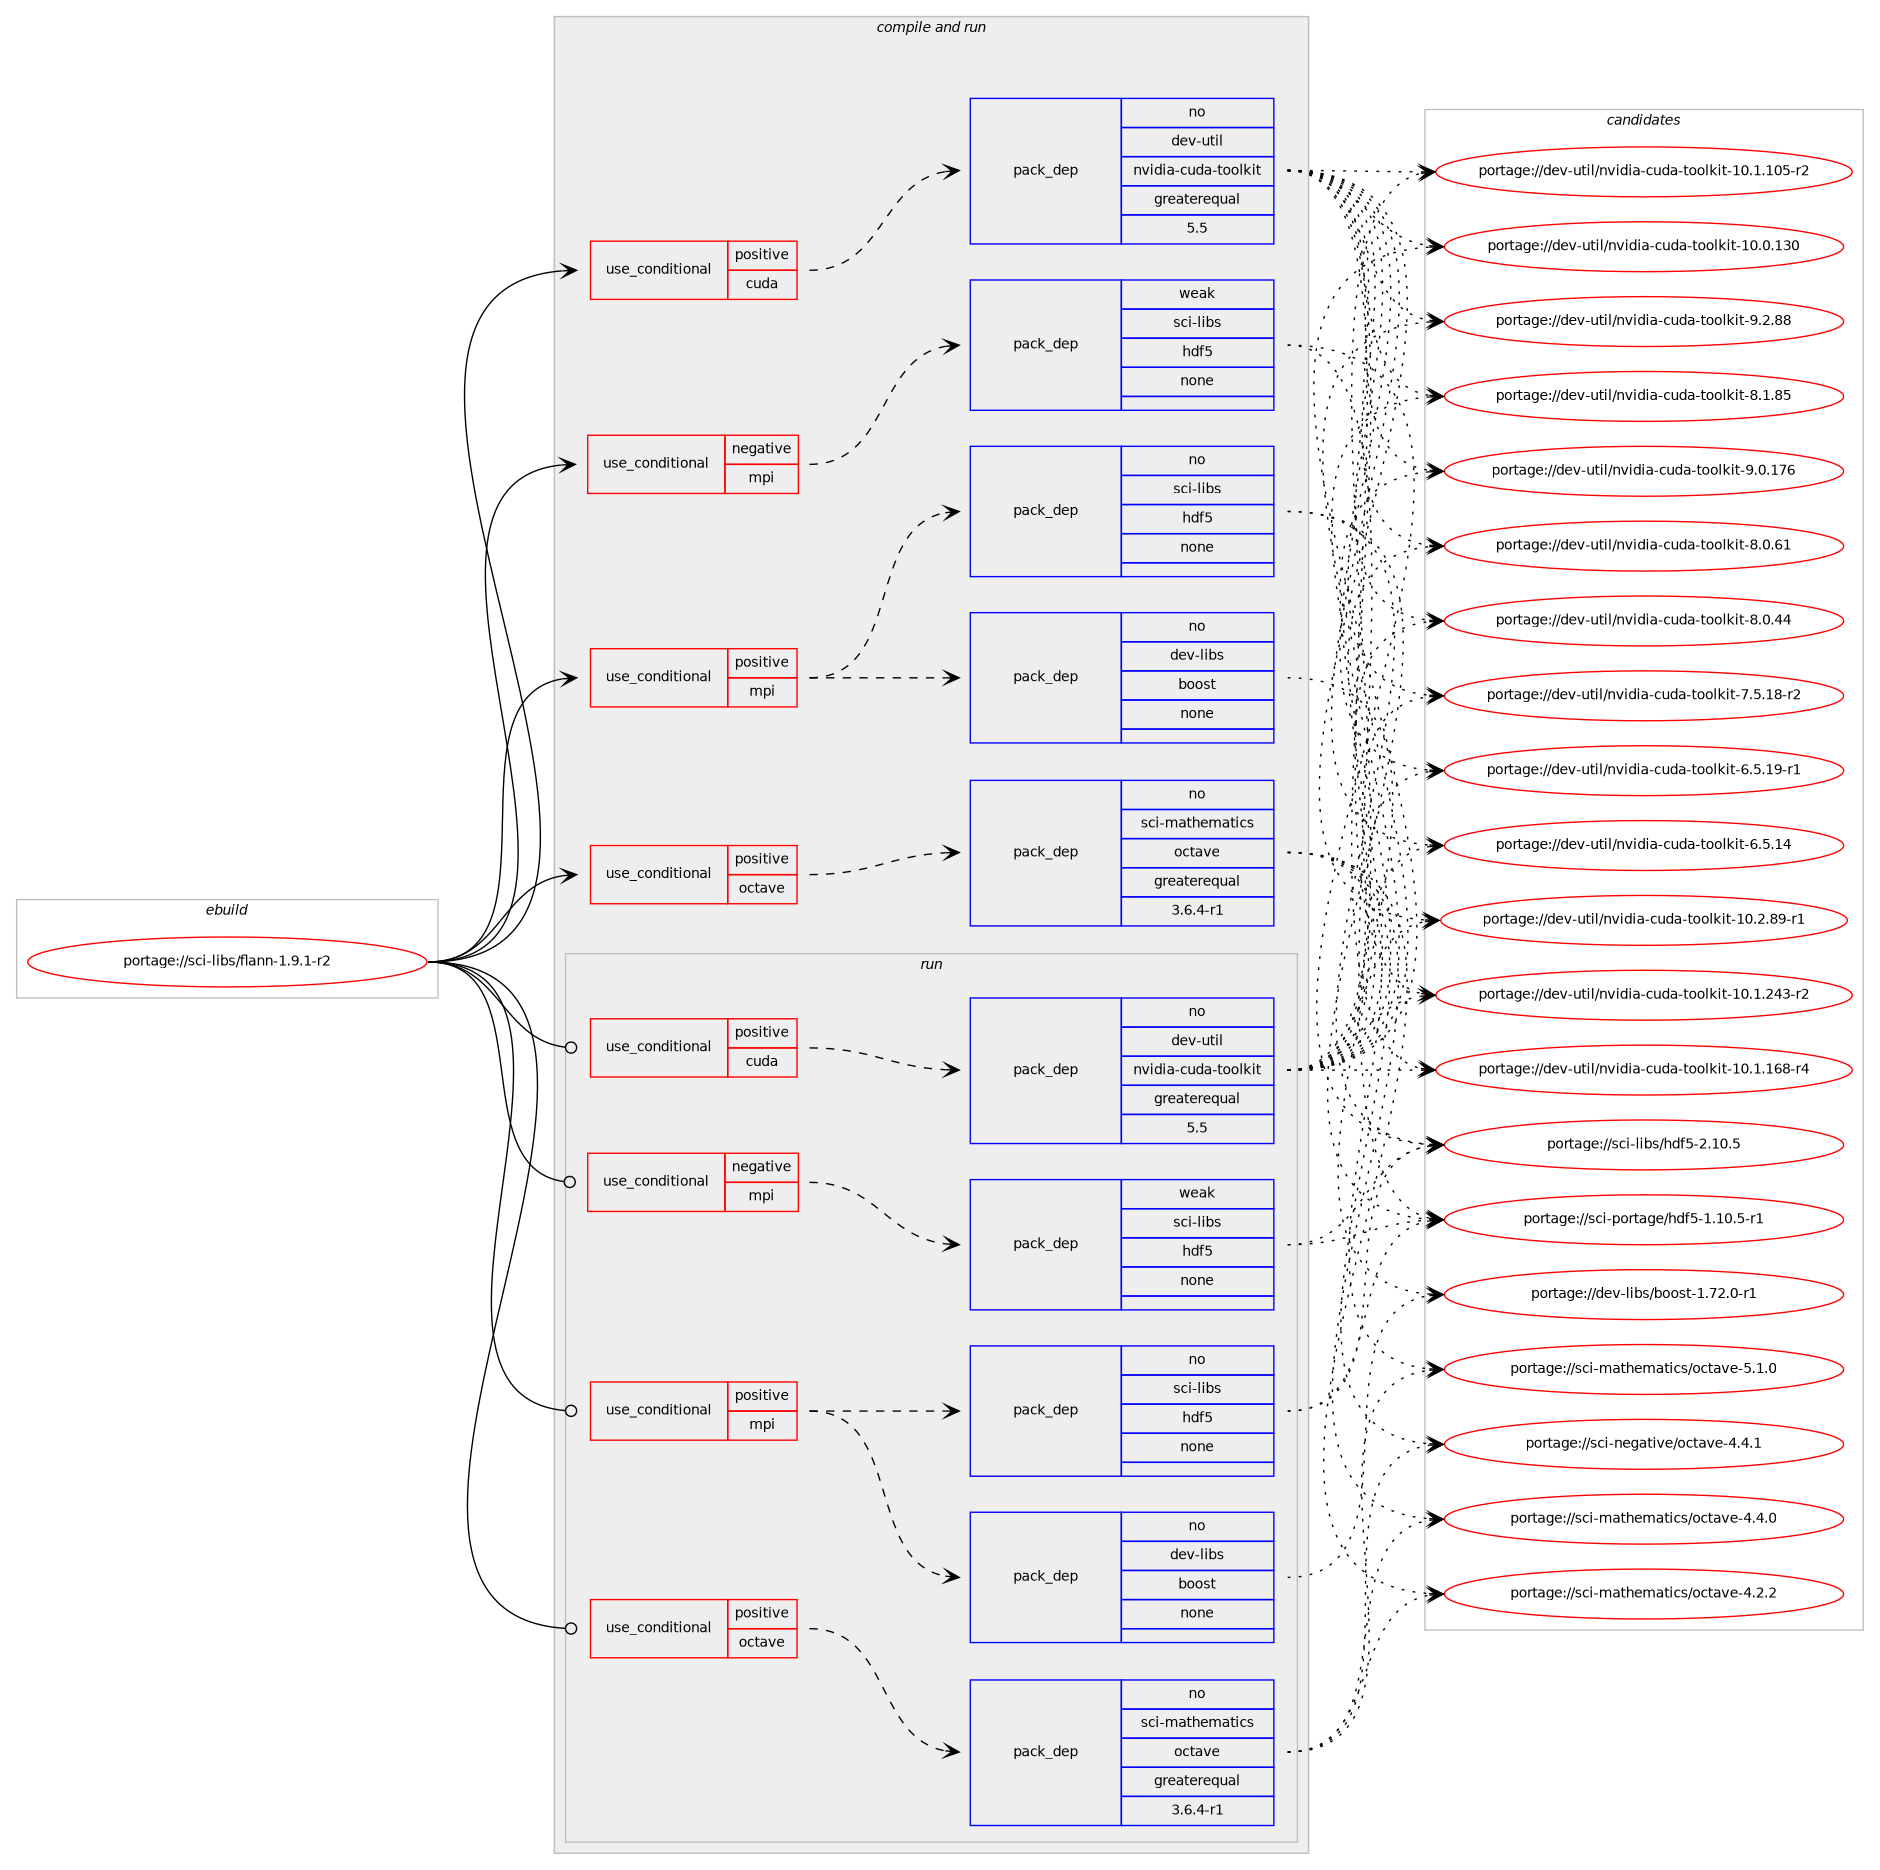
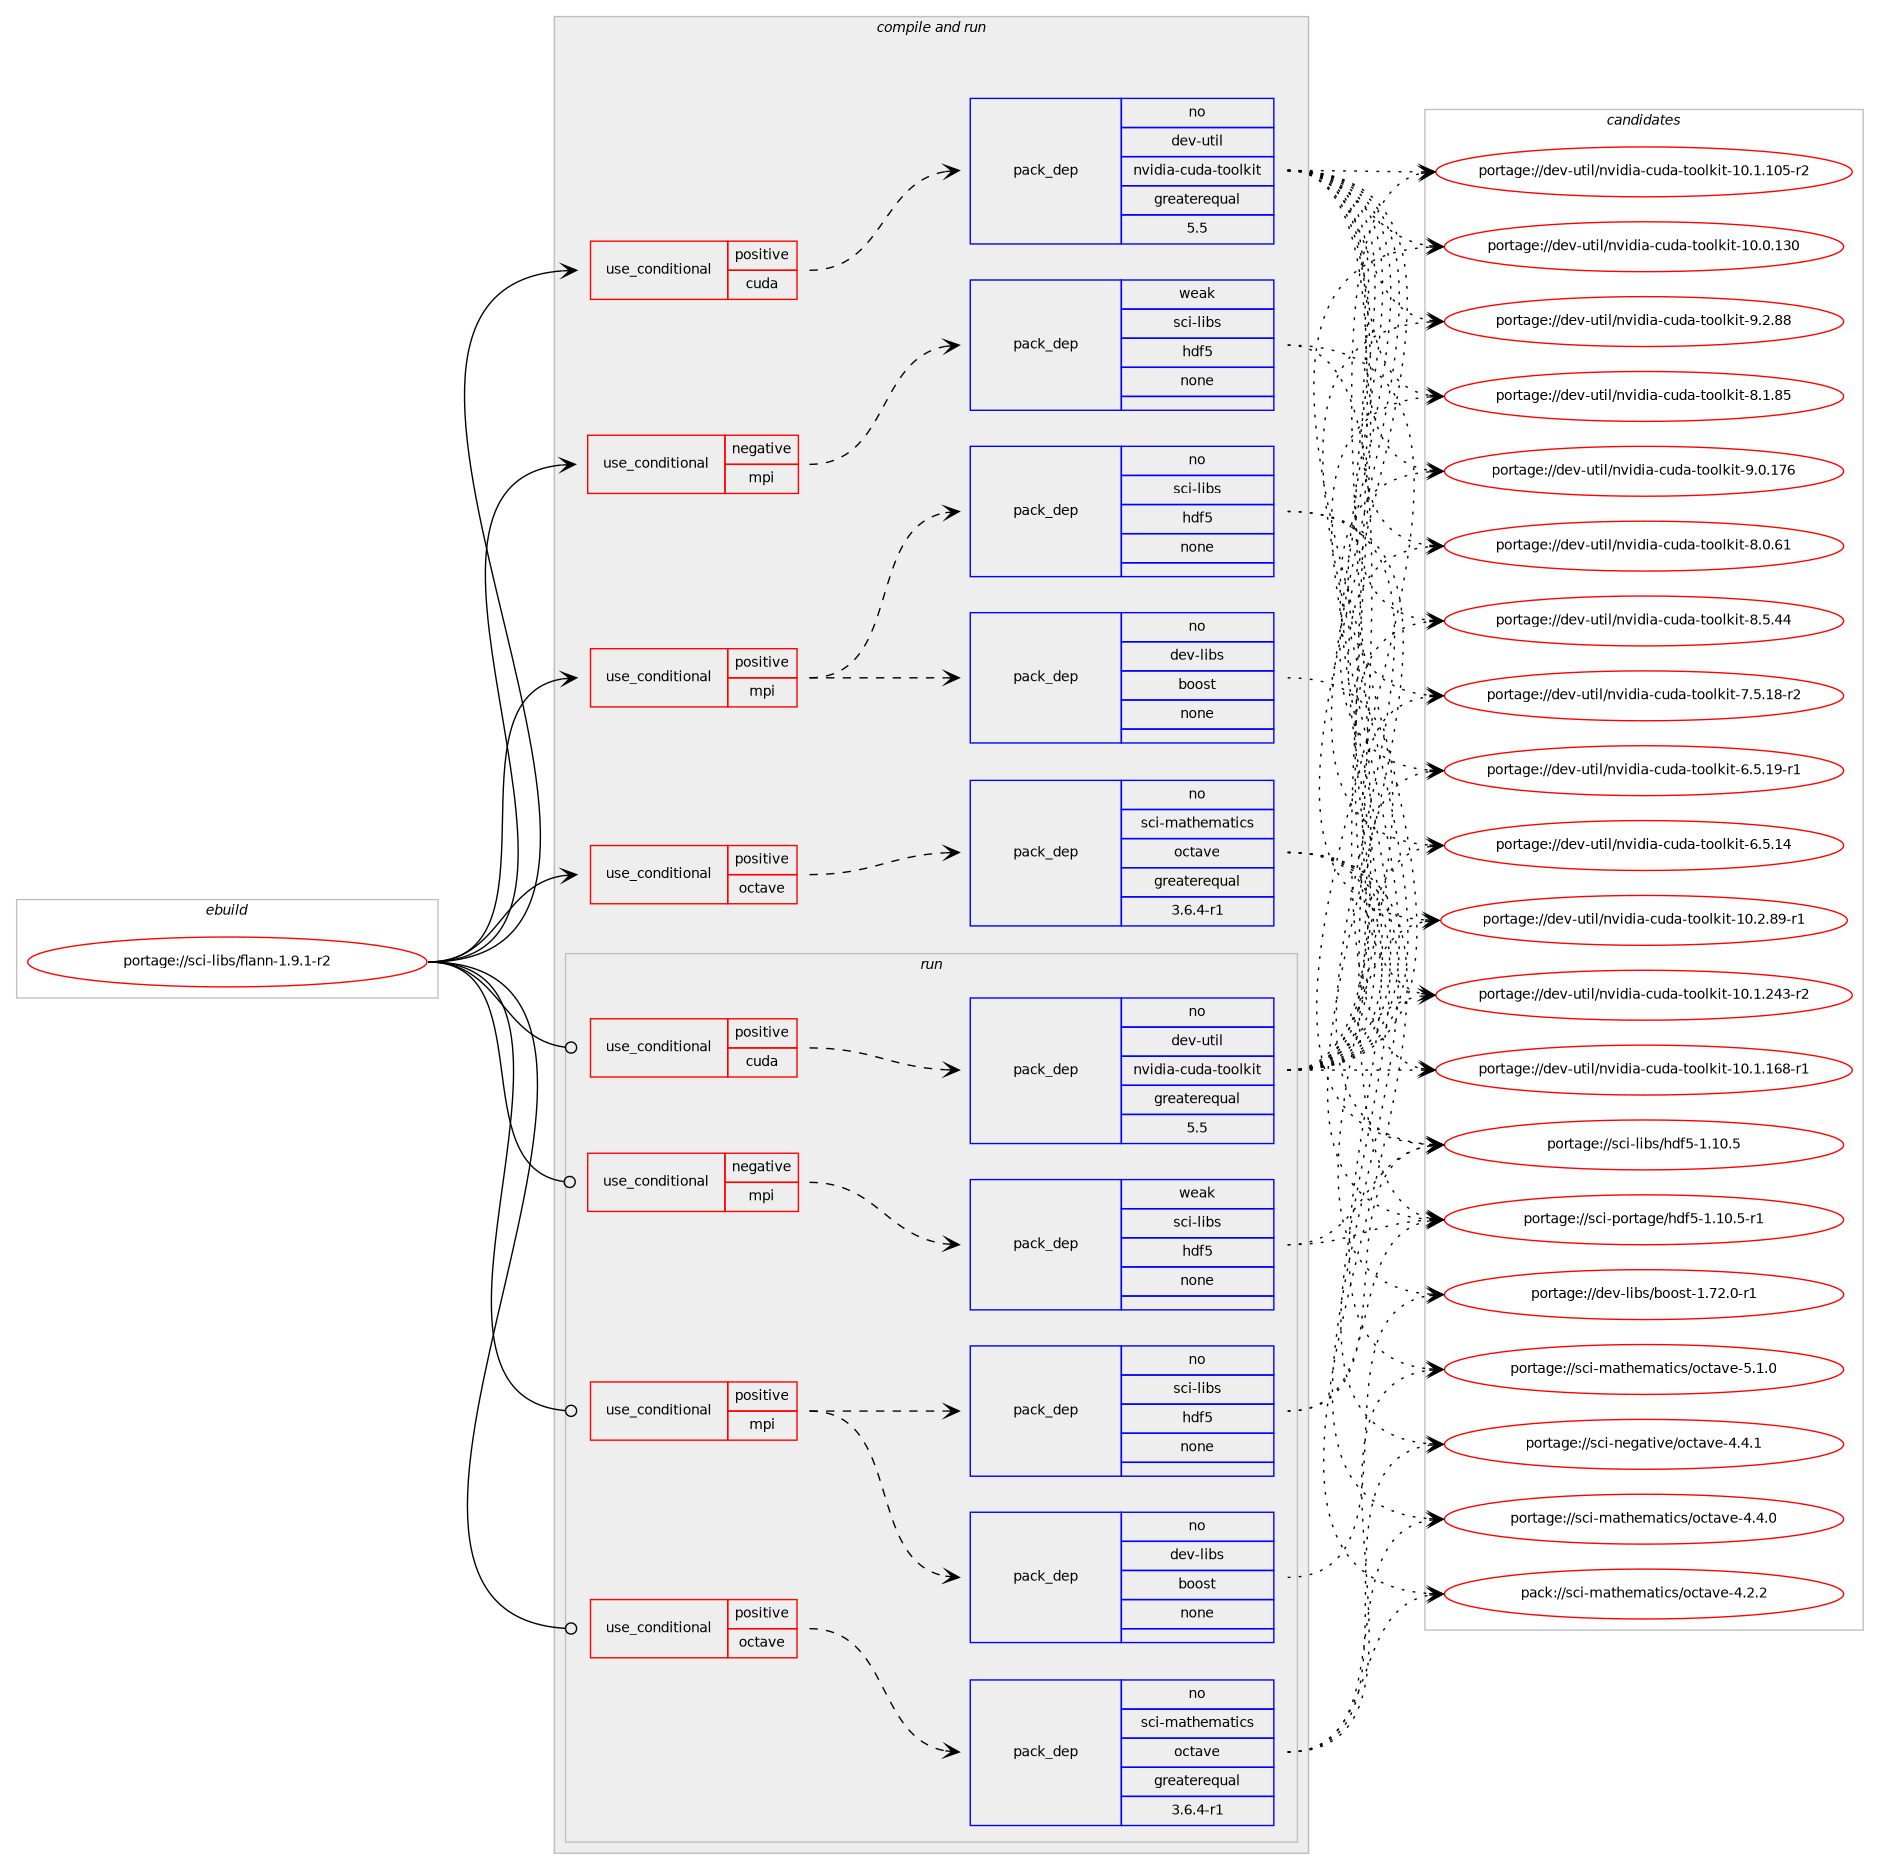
(1644, 621) -> (1644, 621)
(1644, 1070) -> (1644, 1070)
(1644, 1145) -> (1644, 1145)
(1644, 1594) -> (1644, 1594)
